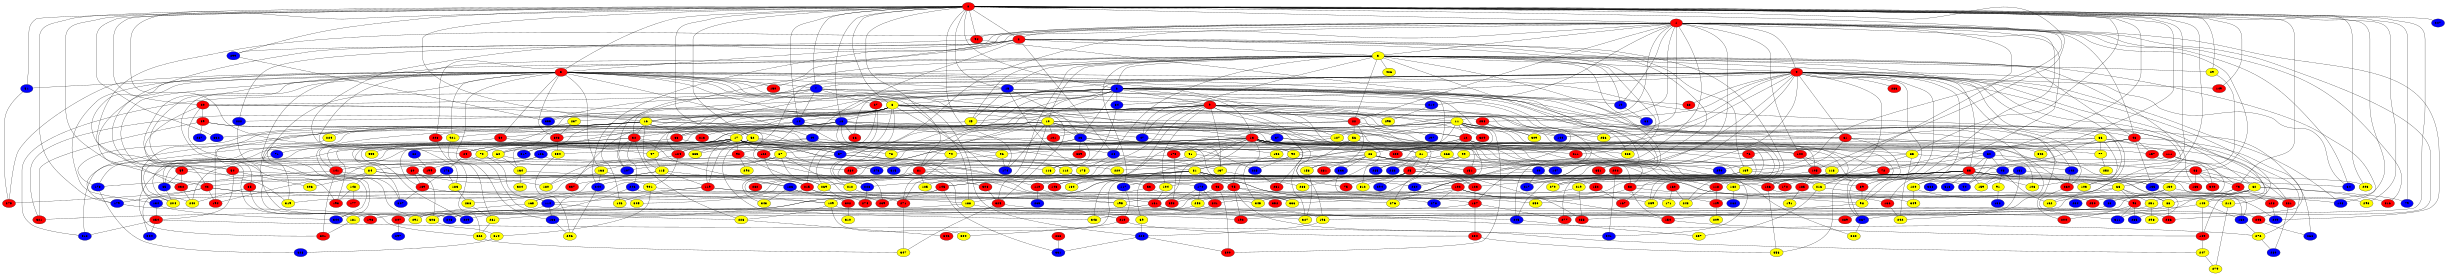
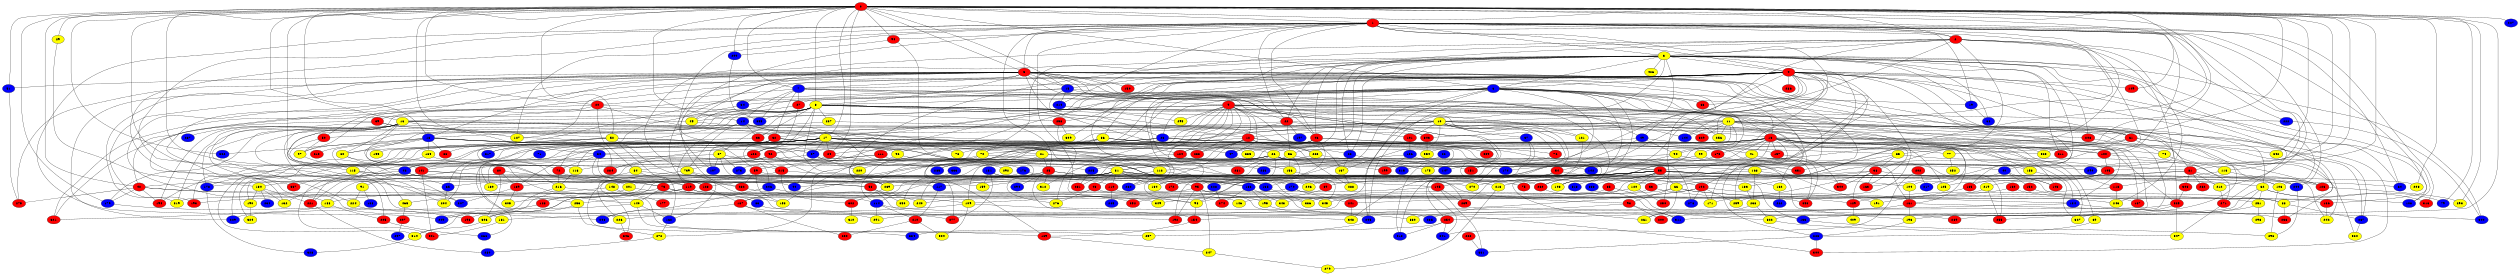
(1795, 62) -> none
(1157, 129) -> (1650, 120)
(453, 138) -> (1582, 138)
(1492, 141) -> none
(372, 154) -> (377, 154)
(289, 157) -> (406, 153)
(1675, 161) -> (567, 179)
(509, 162) -> none
none -> (1577, 163)
(1746, 171) -> (687, 171)
none -> (1250, 172)
(362, 179) -> (864, 177)
(650, 187) -> (629, 187)
(537, 190) -> (2274, 211)
none -> (358, 195)
none -> (250, 203)
(531, 203) -> (405, 203)
none -> (783, 203)
none -> (1413, 220)
(1716, 220) -> (1853, 220)
(486, 228) -> (1763, 213)
(1777, 253) -> none
